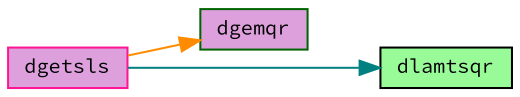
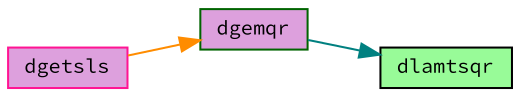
(243, 68) -> (334, 45)
